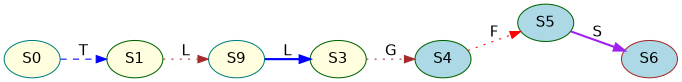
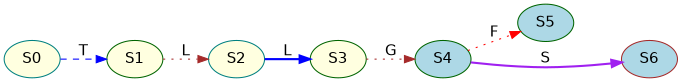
(593, 39) -> (541, 67)
(237, 59) -> (237, 59)
